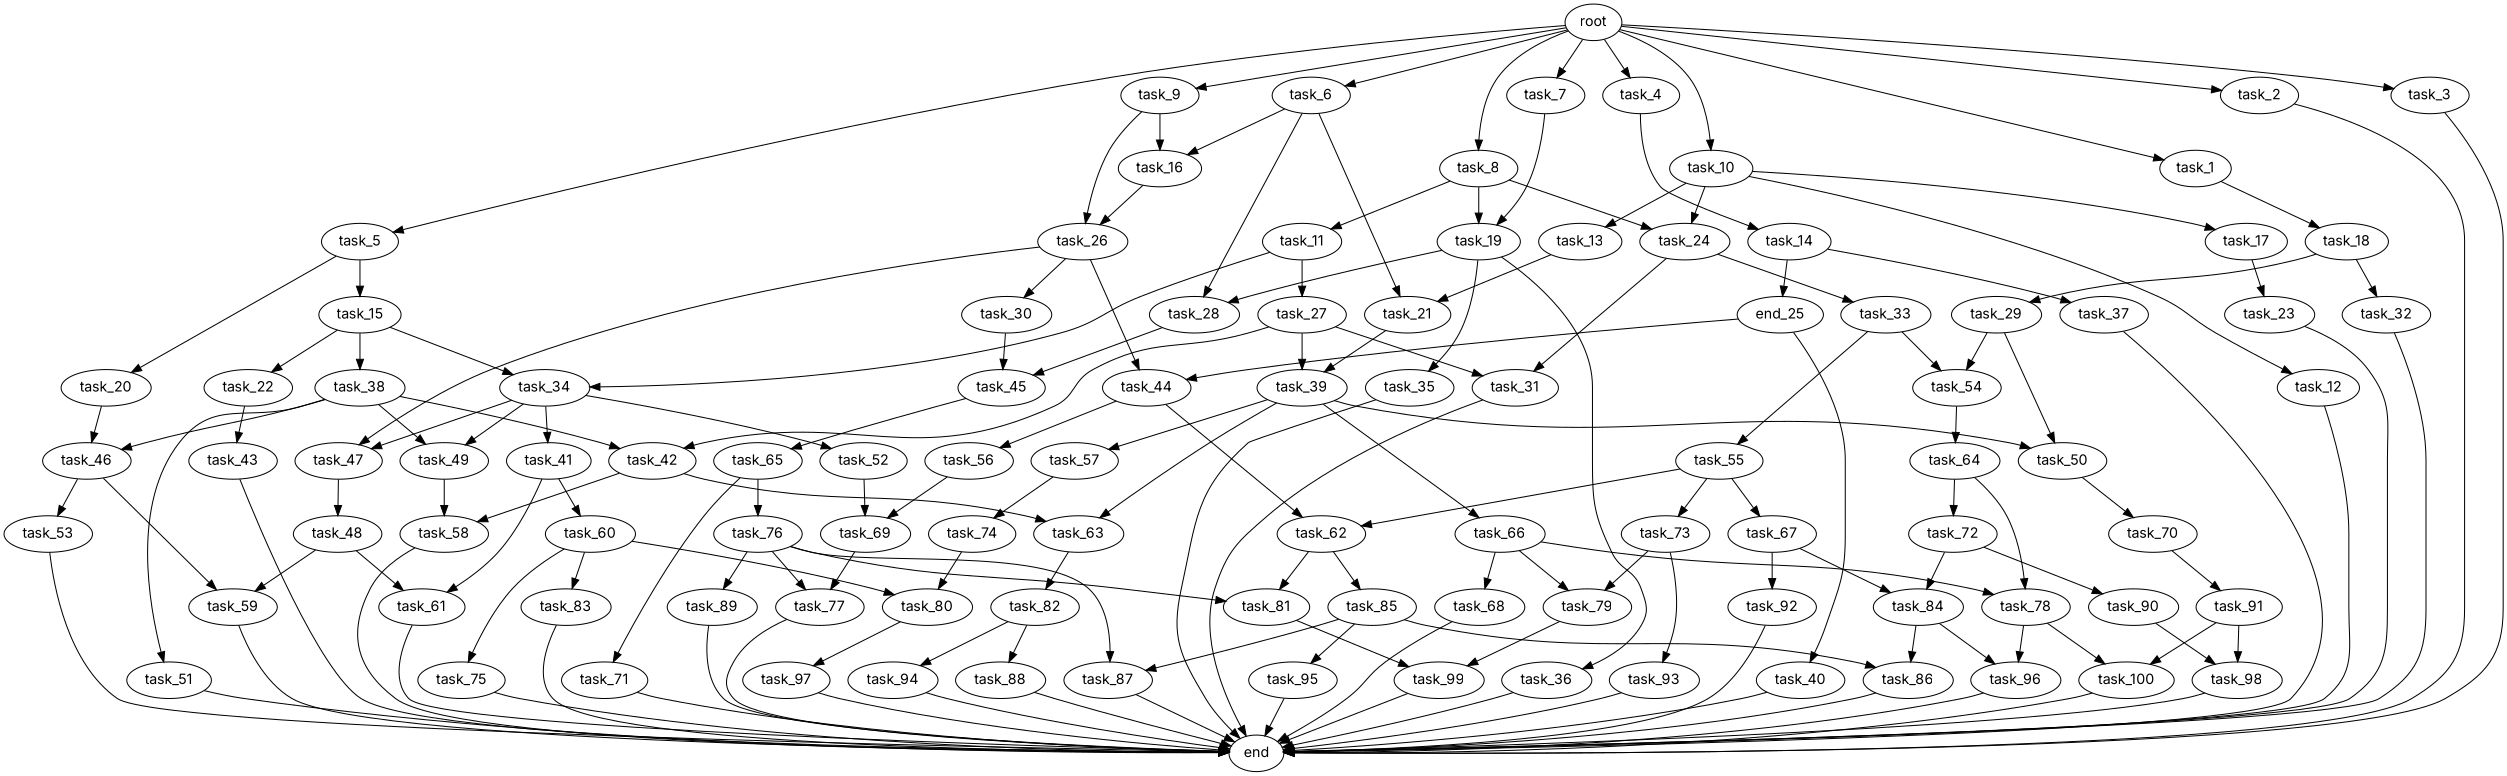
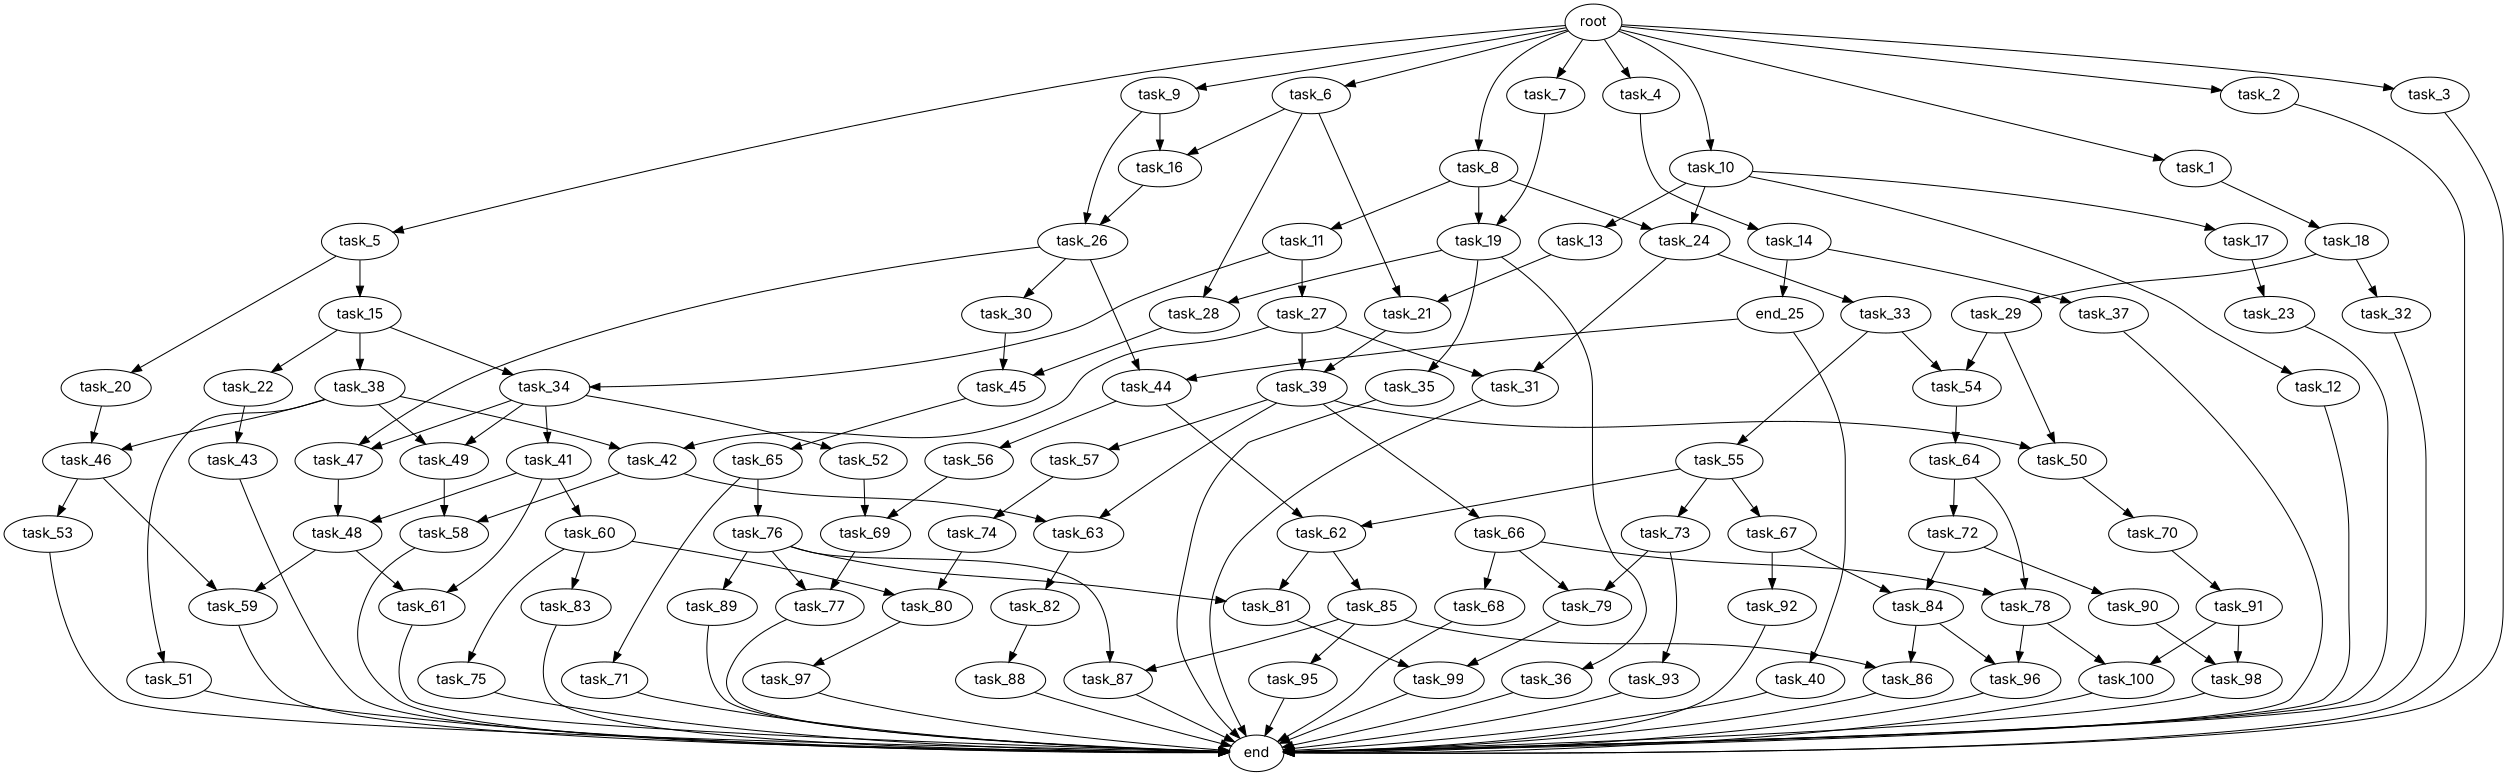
none -> (452, 495)
(893, 680) -> none
